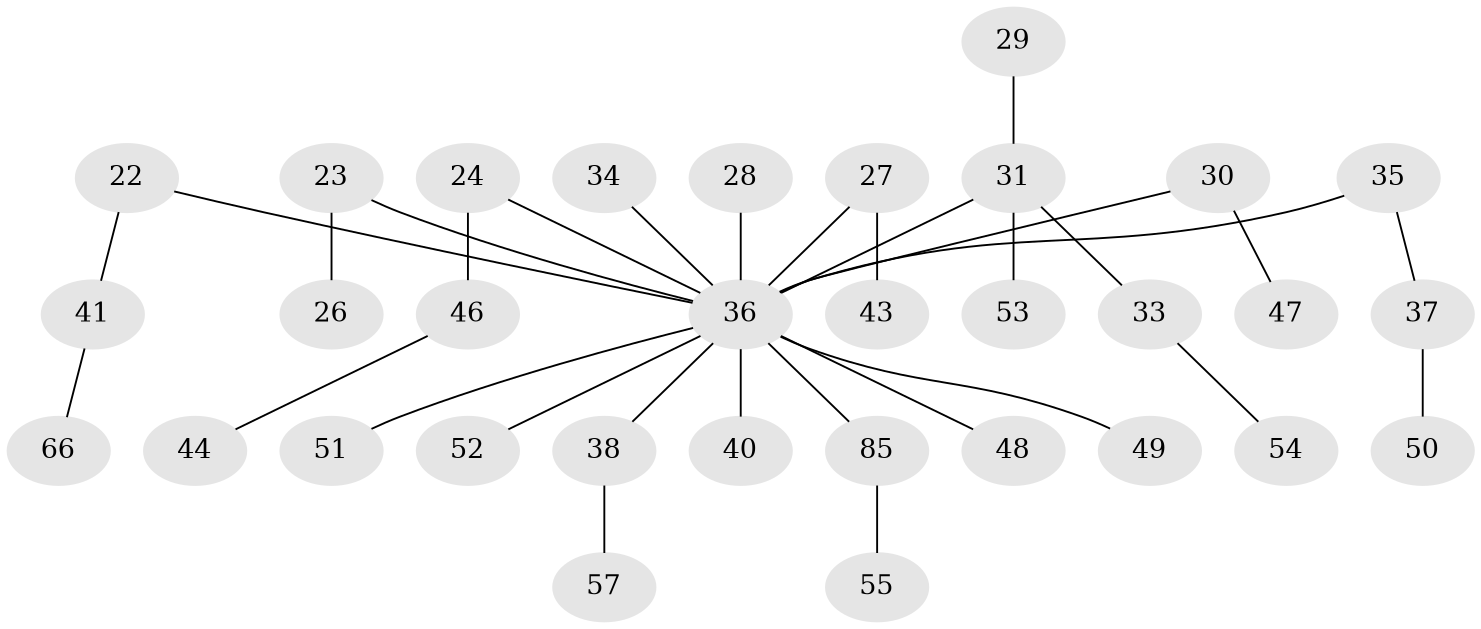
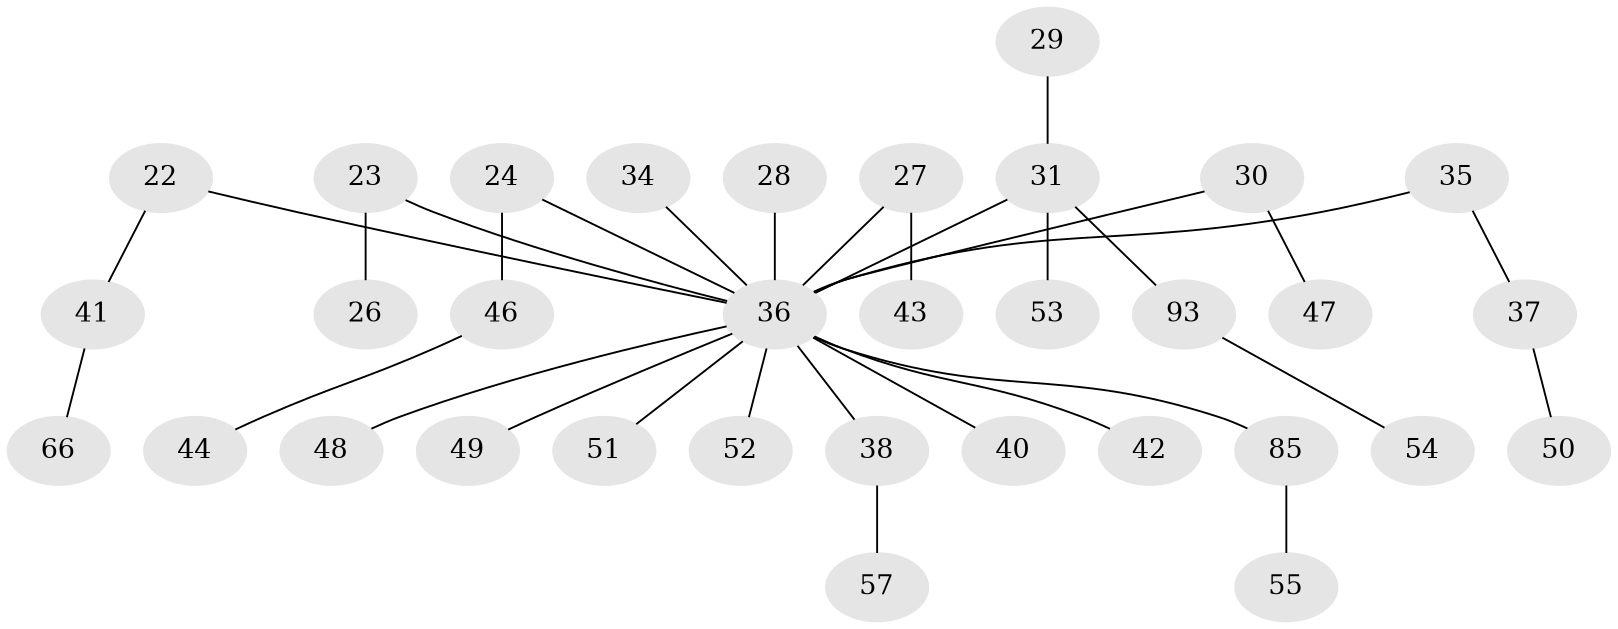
(1150, 314) -> (1184, 314)
none -> (1150, 451)
